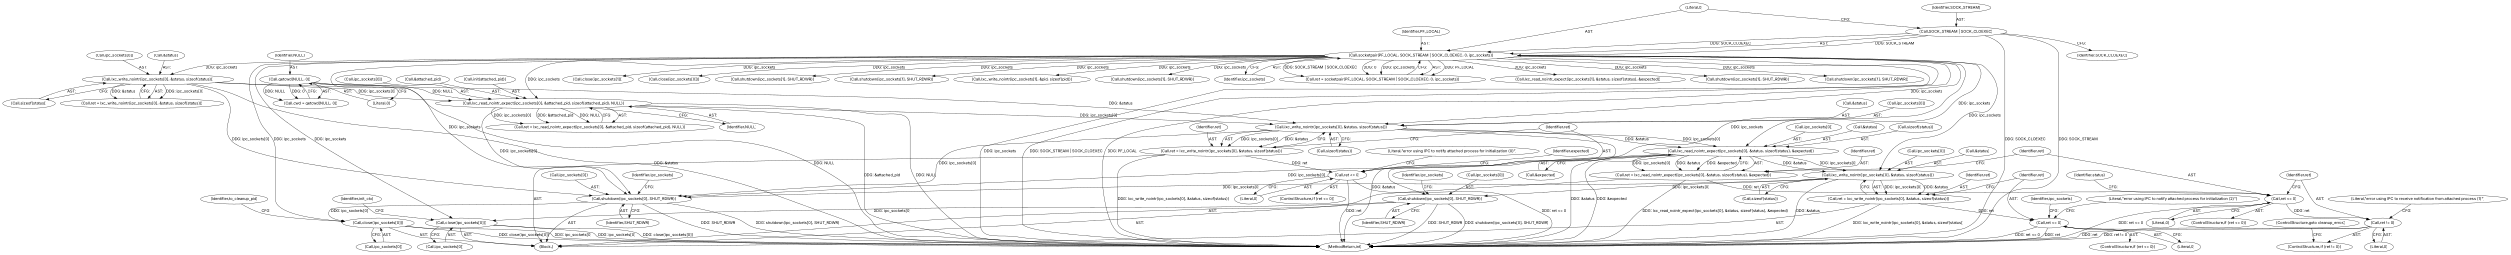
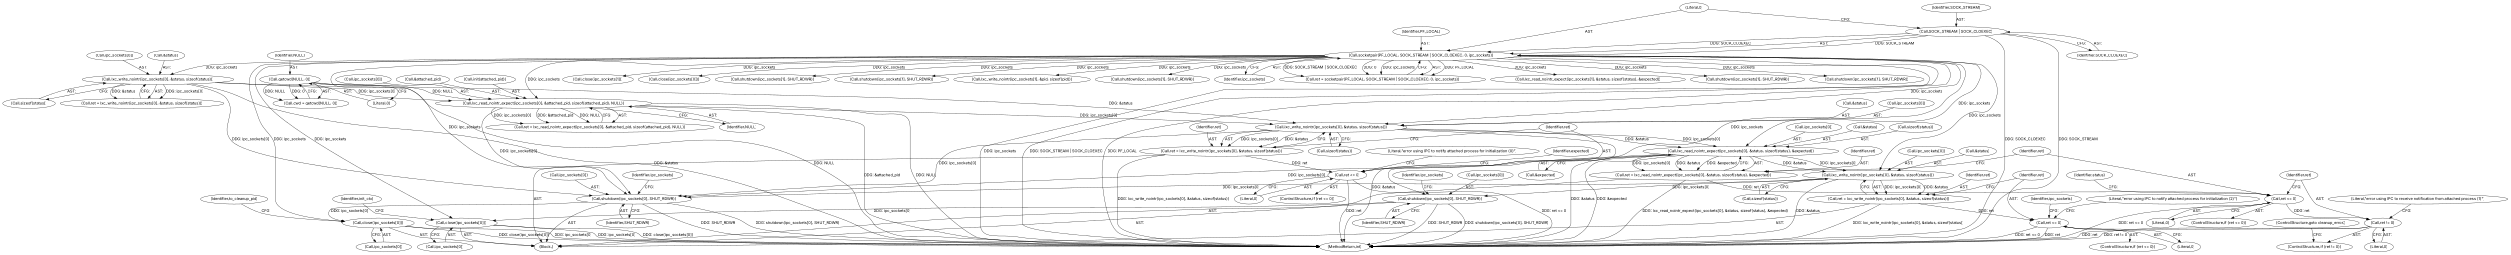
none -> (2056, 35)
